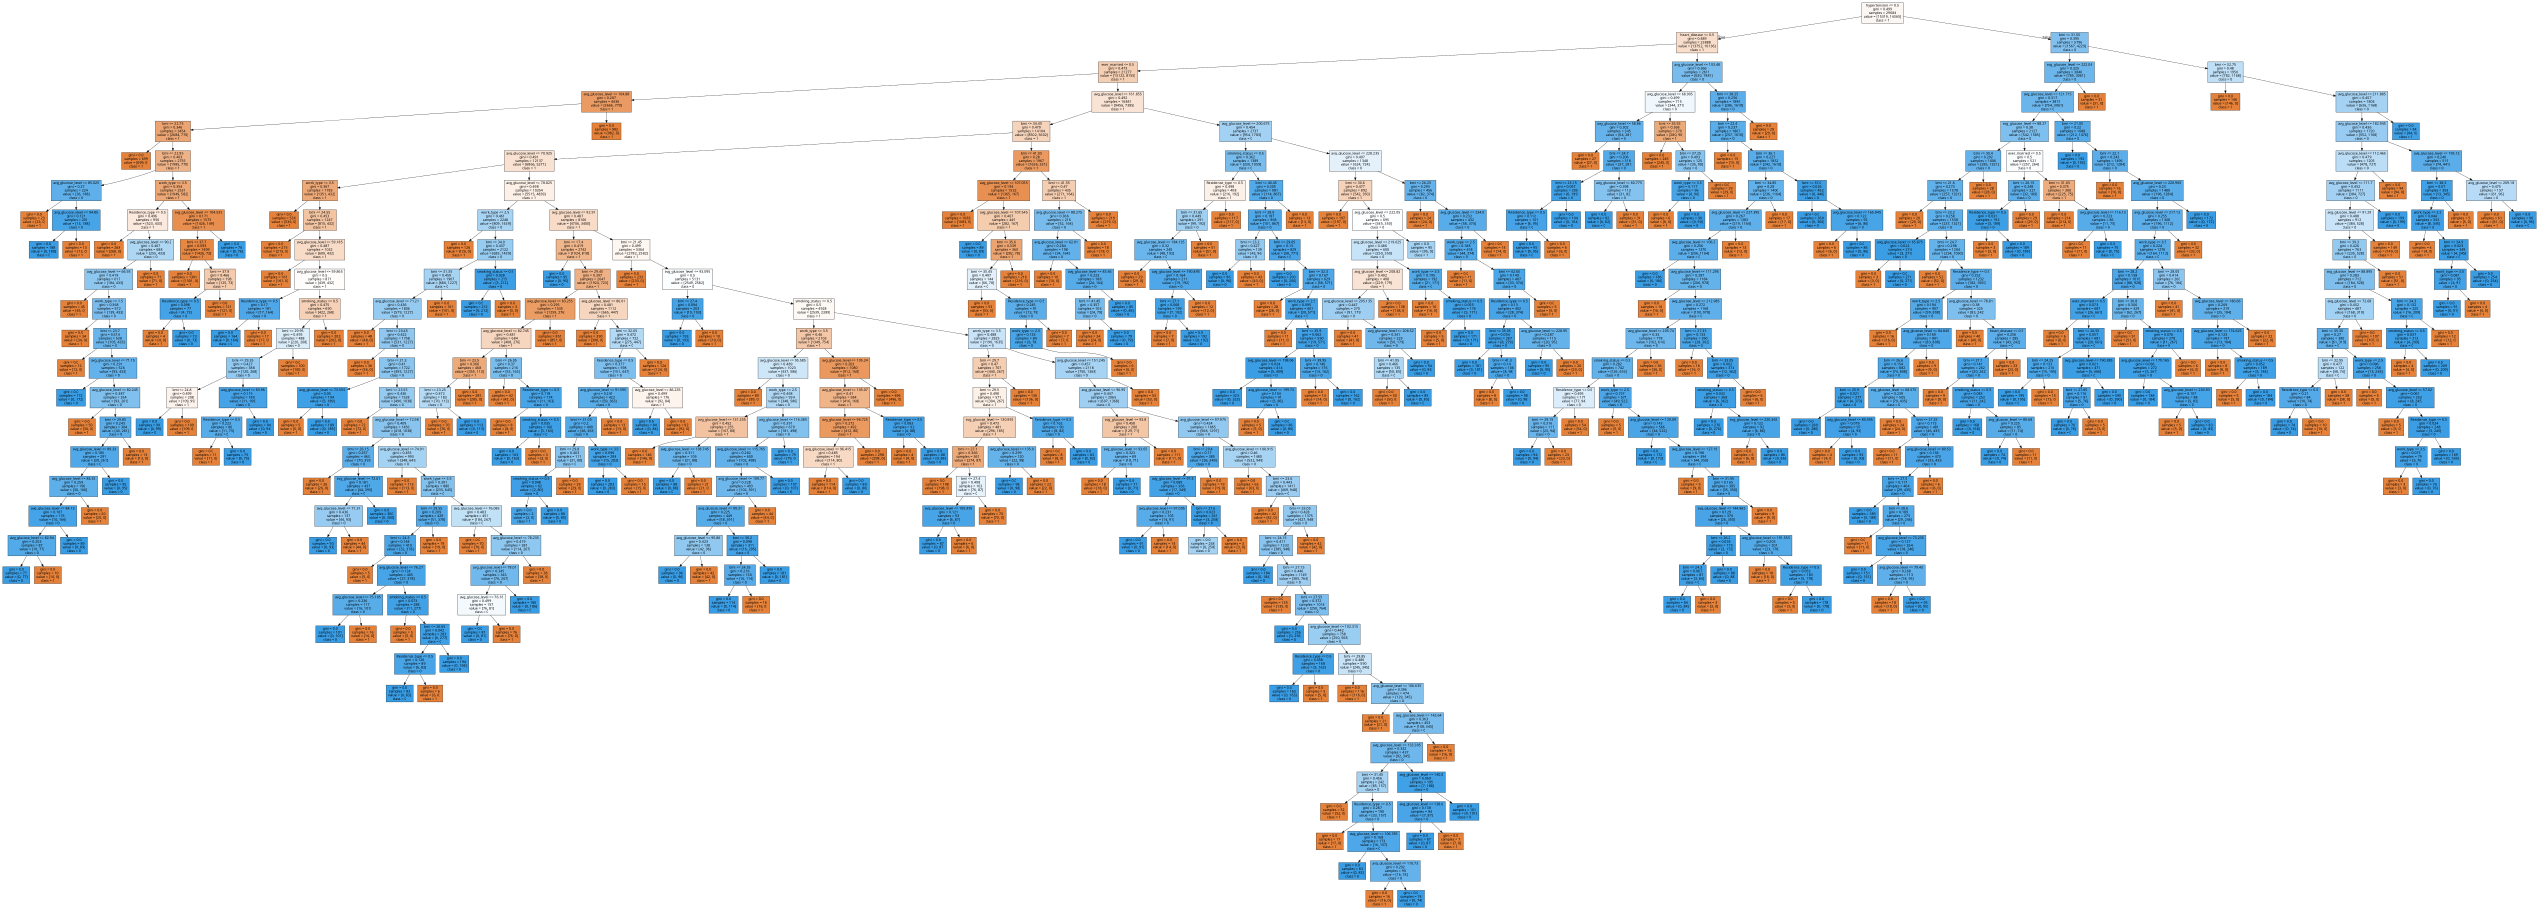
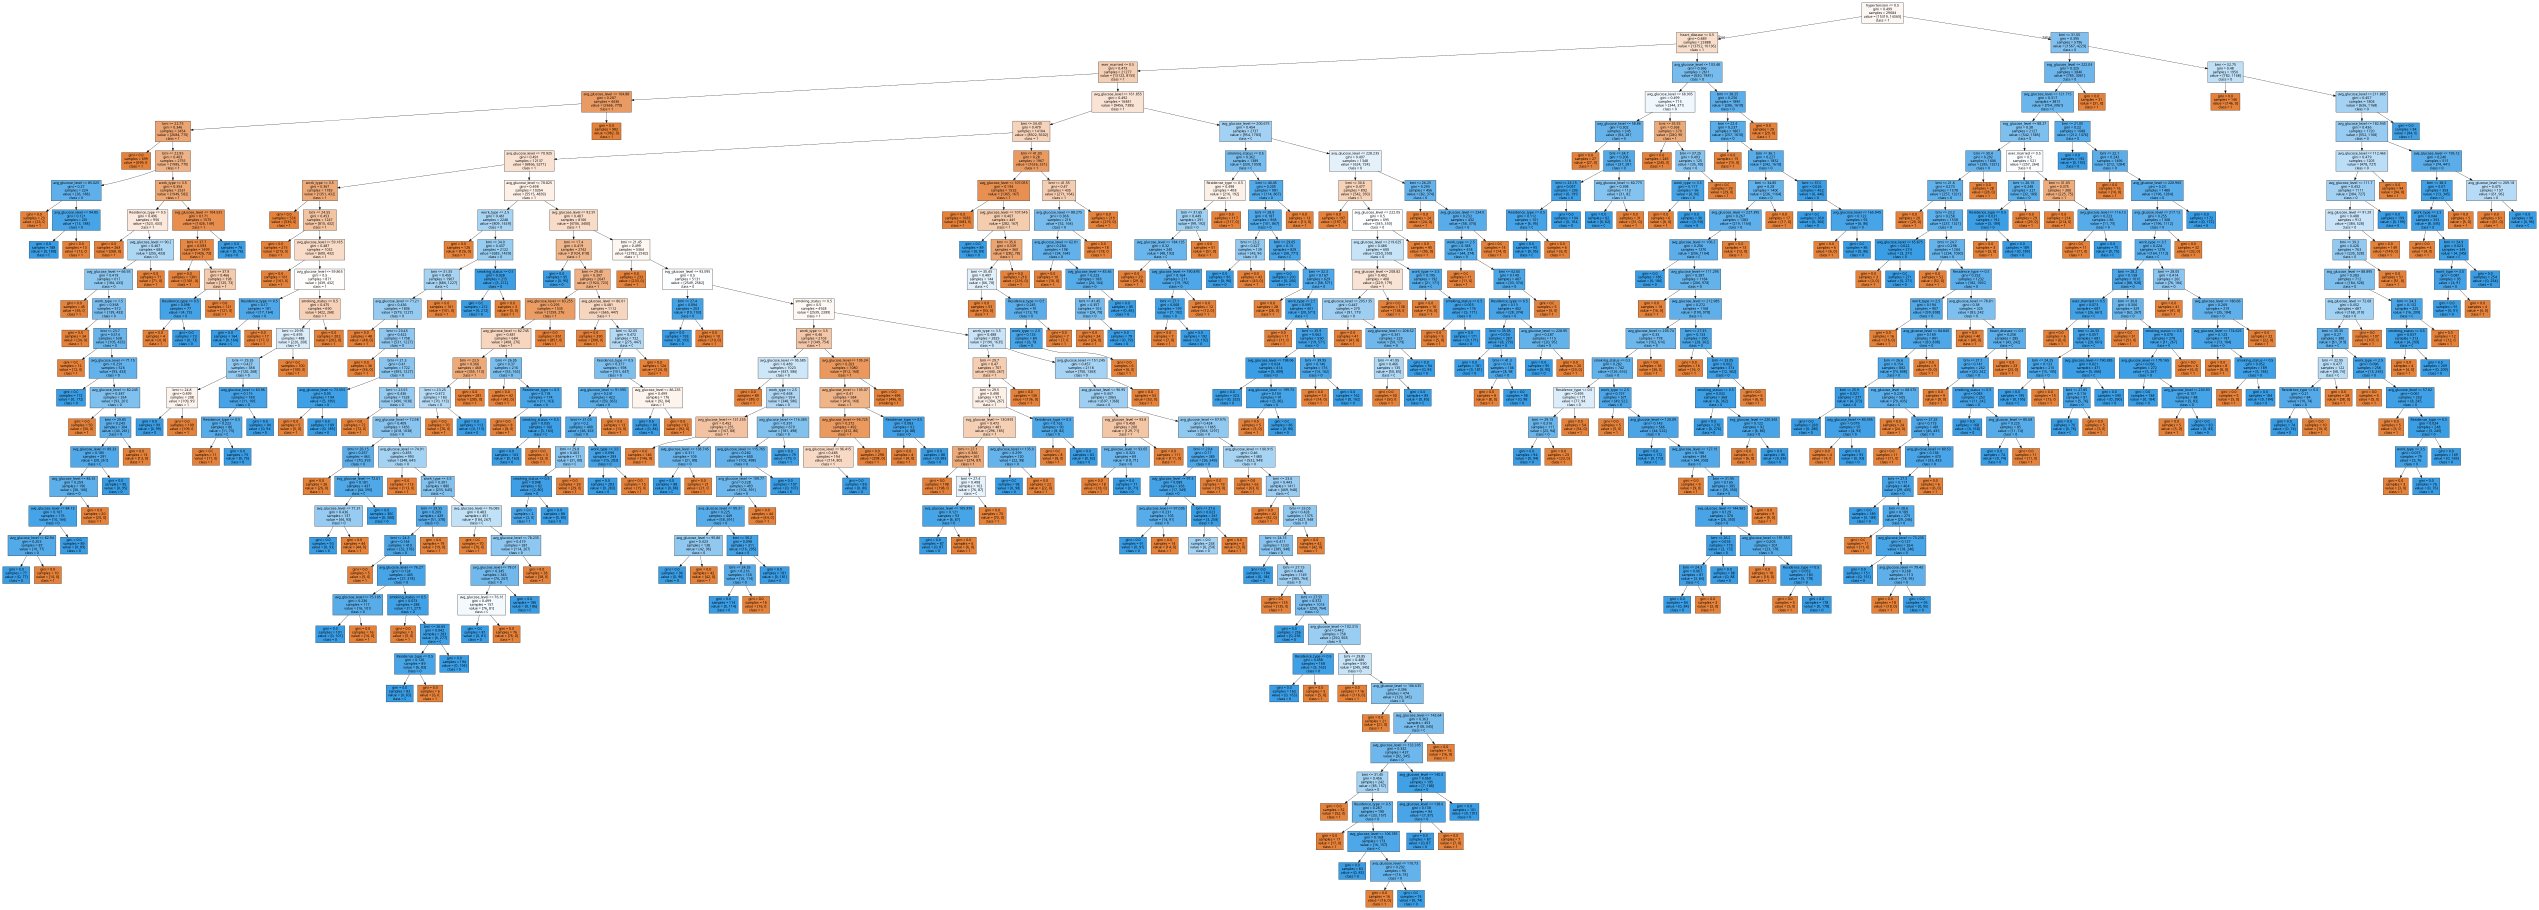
(1421, 250) -> (1421, 250)
(889, 398) -> (889, 398)
(824, 486) -> none
